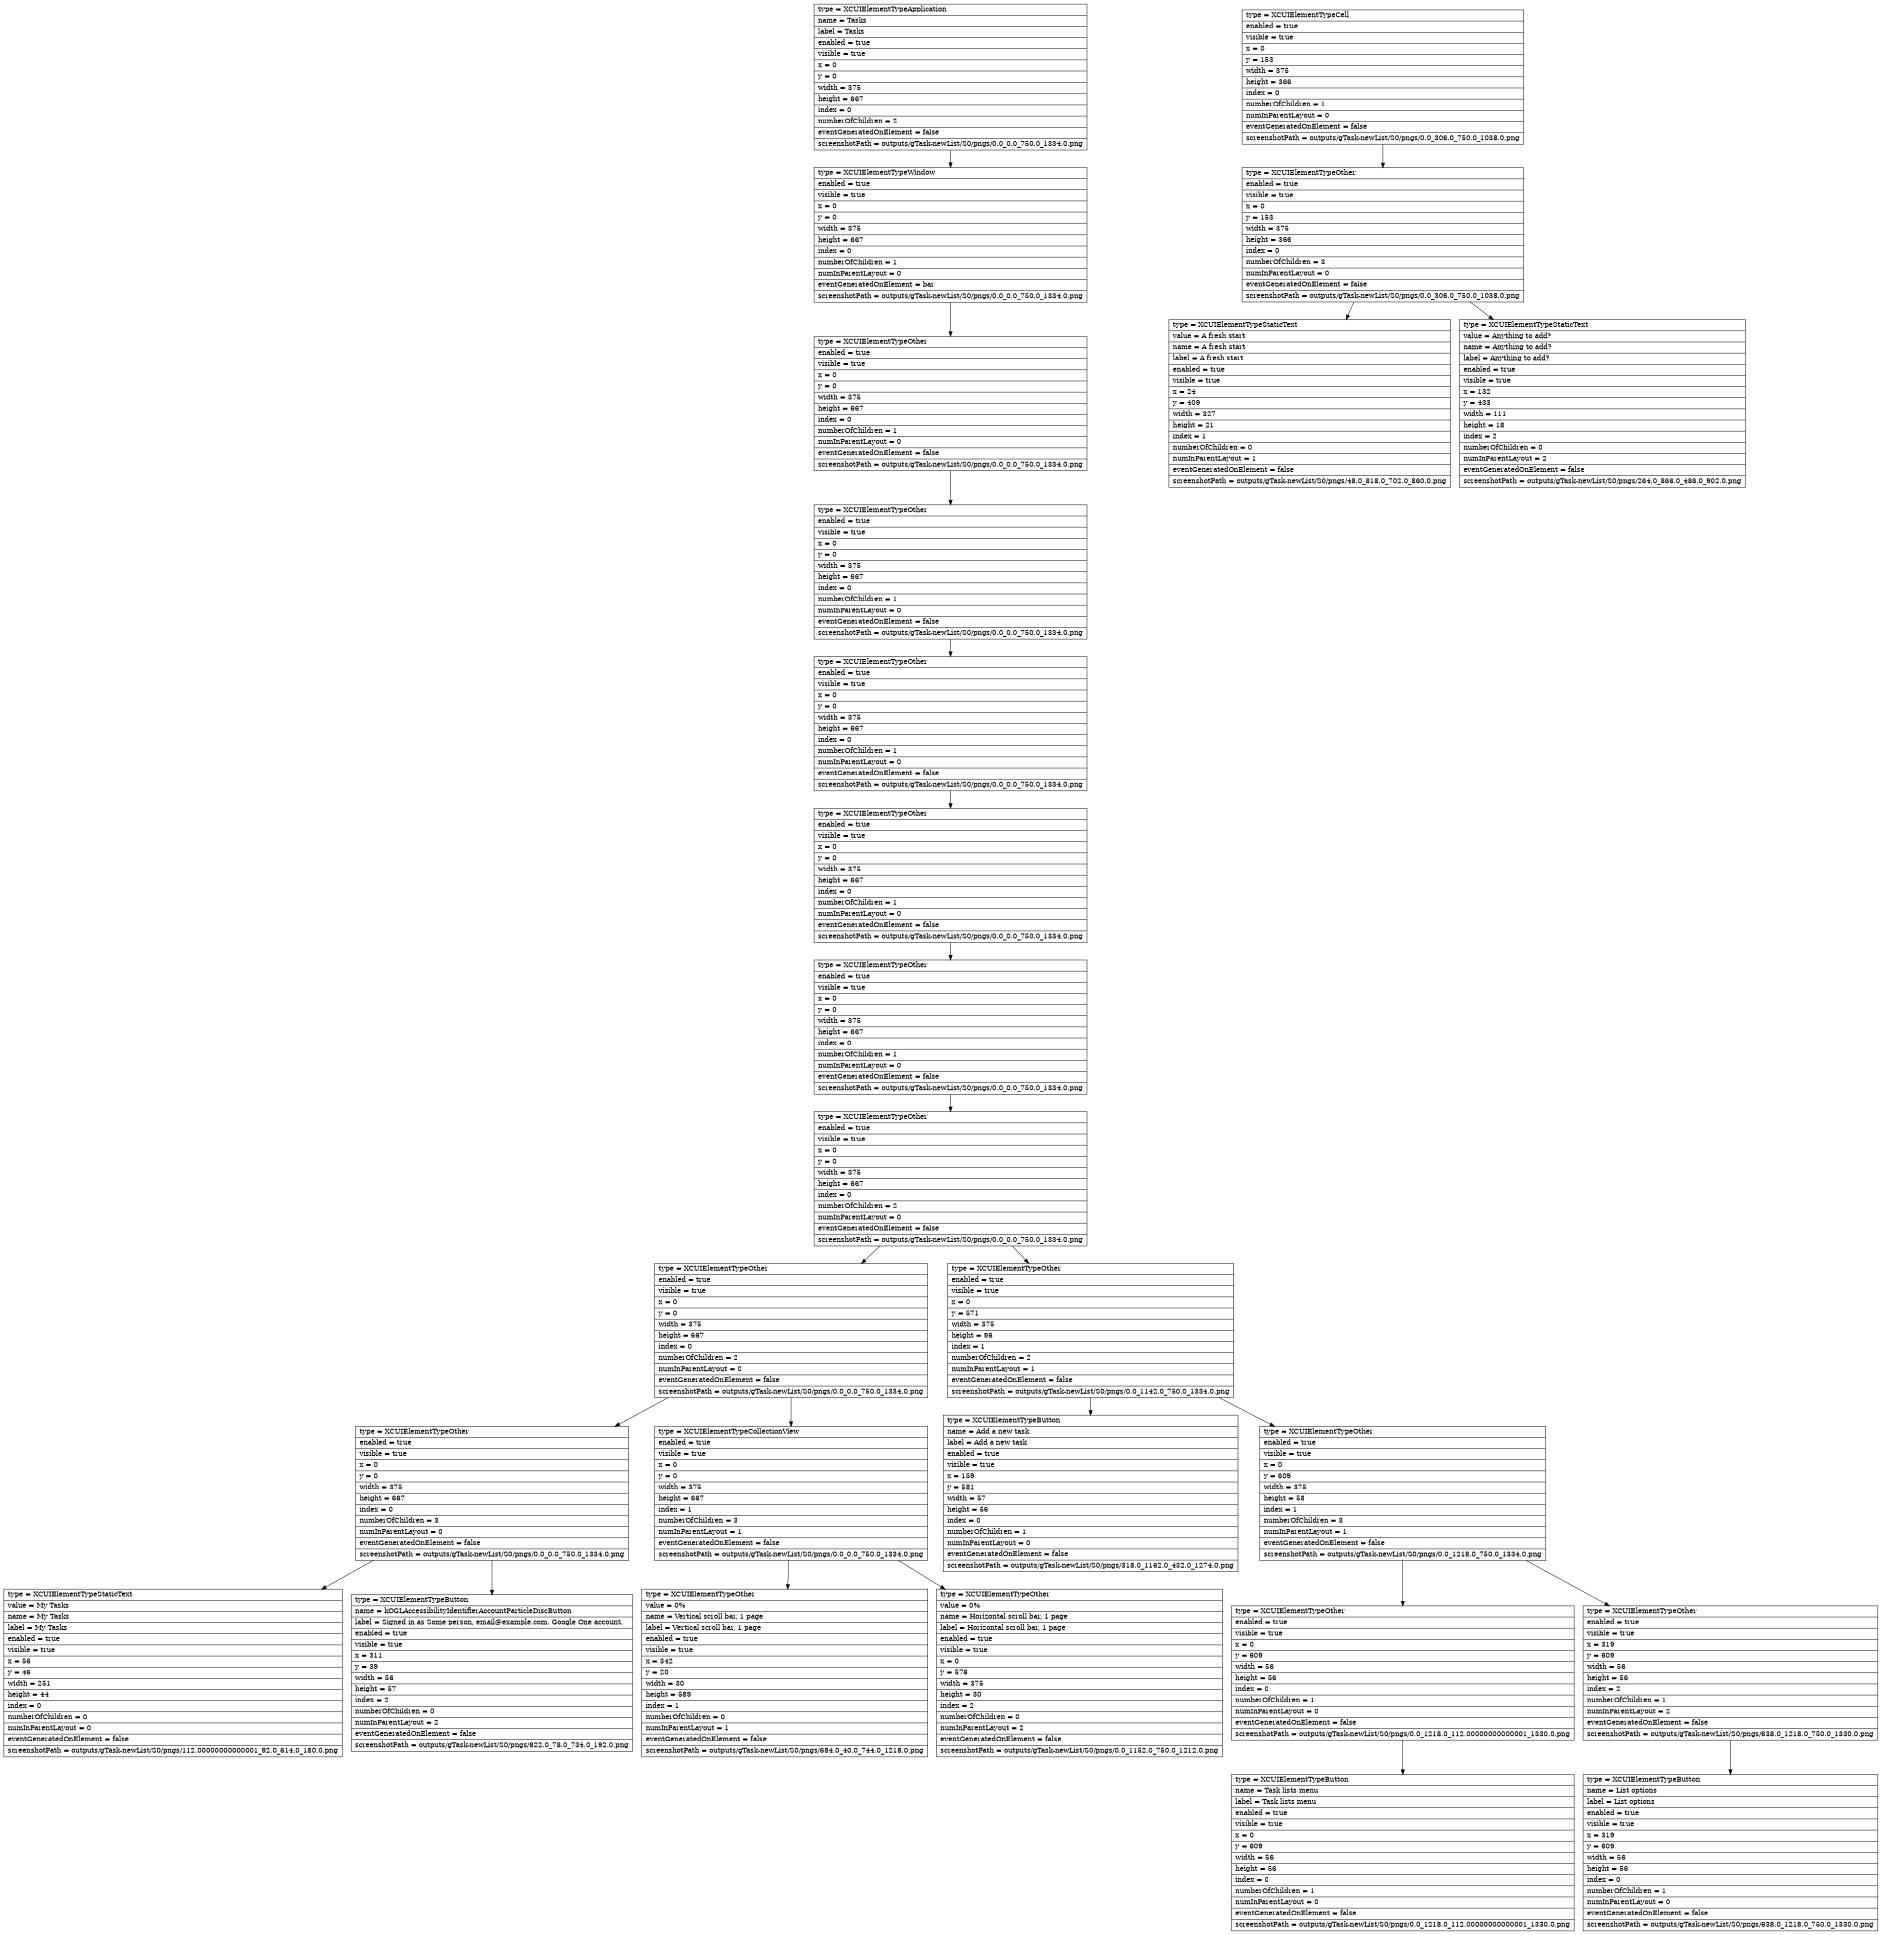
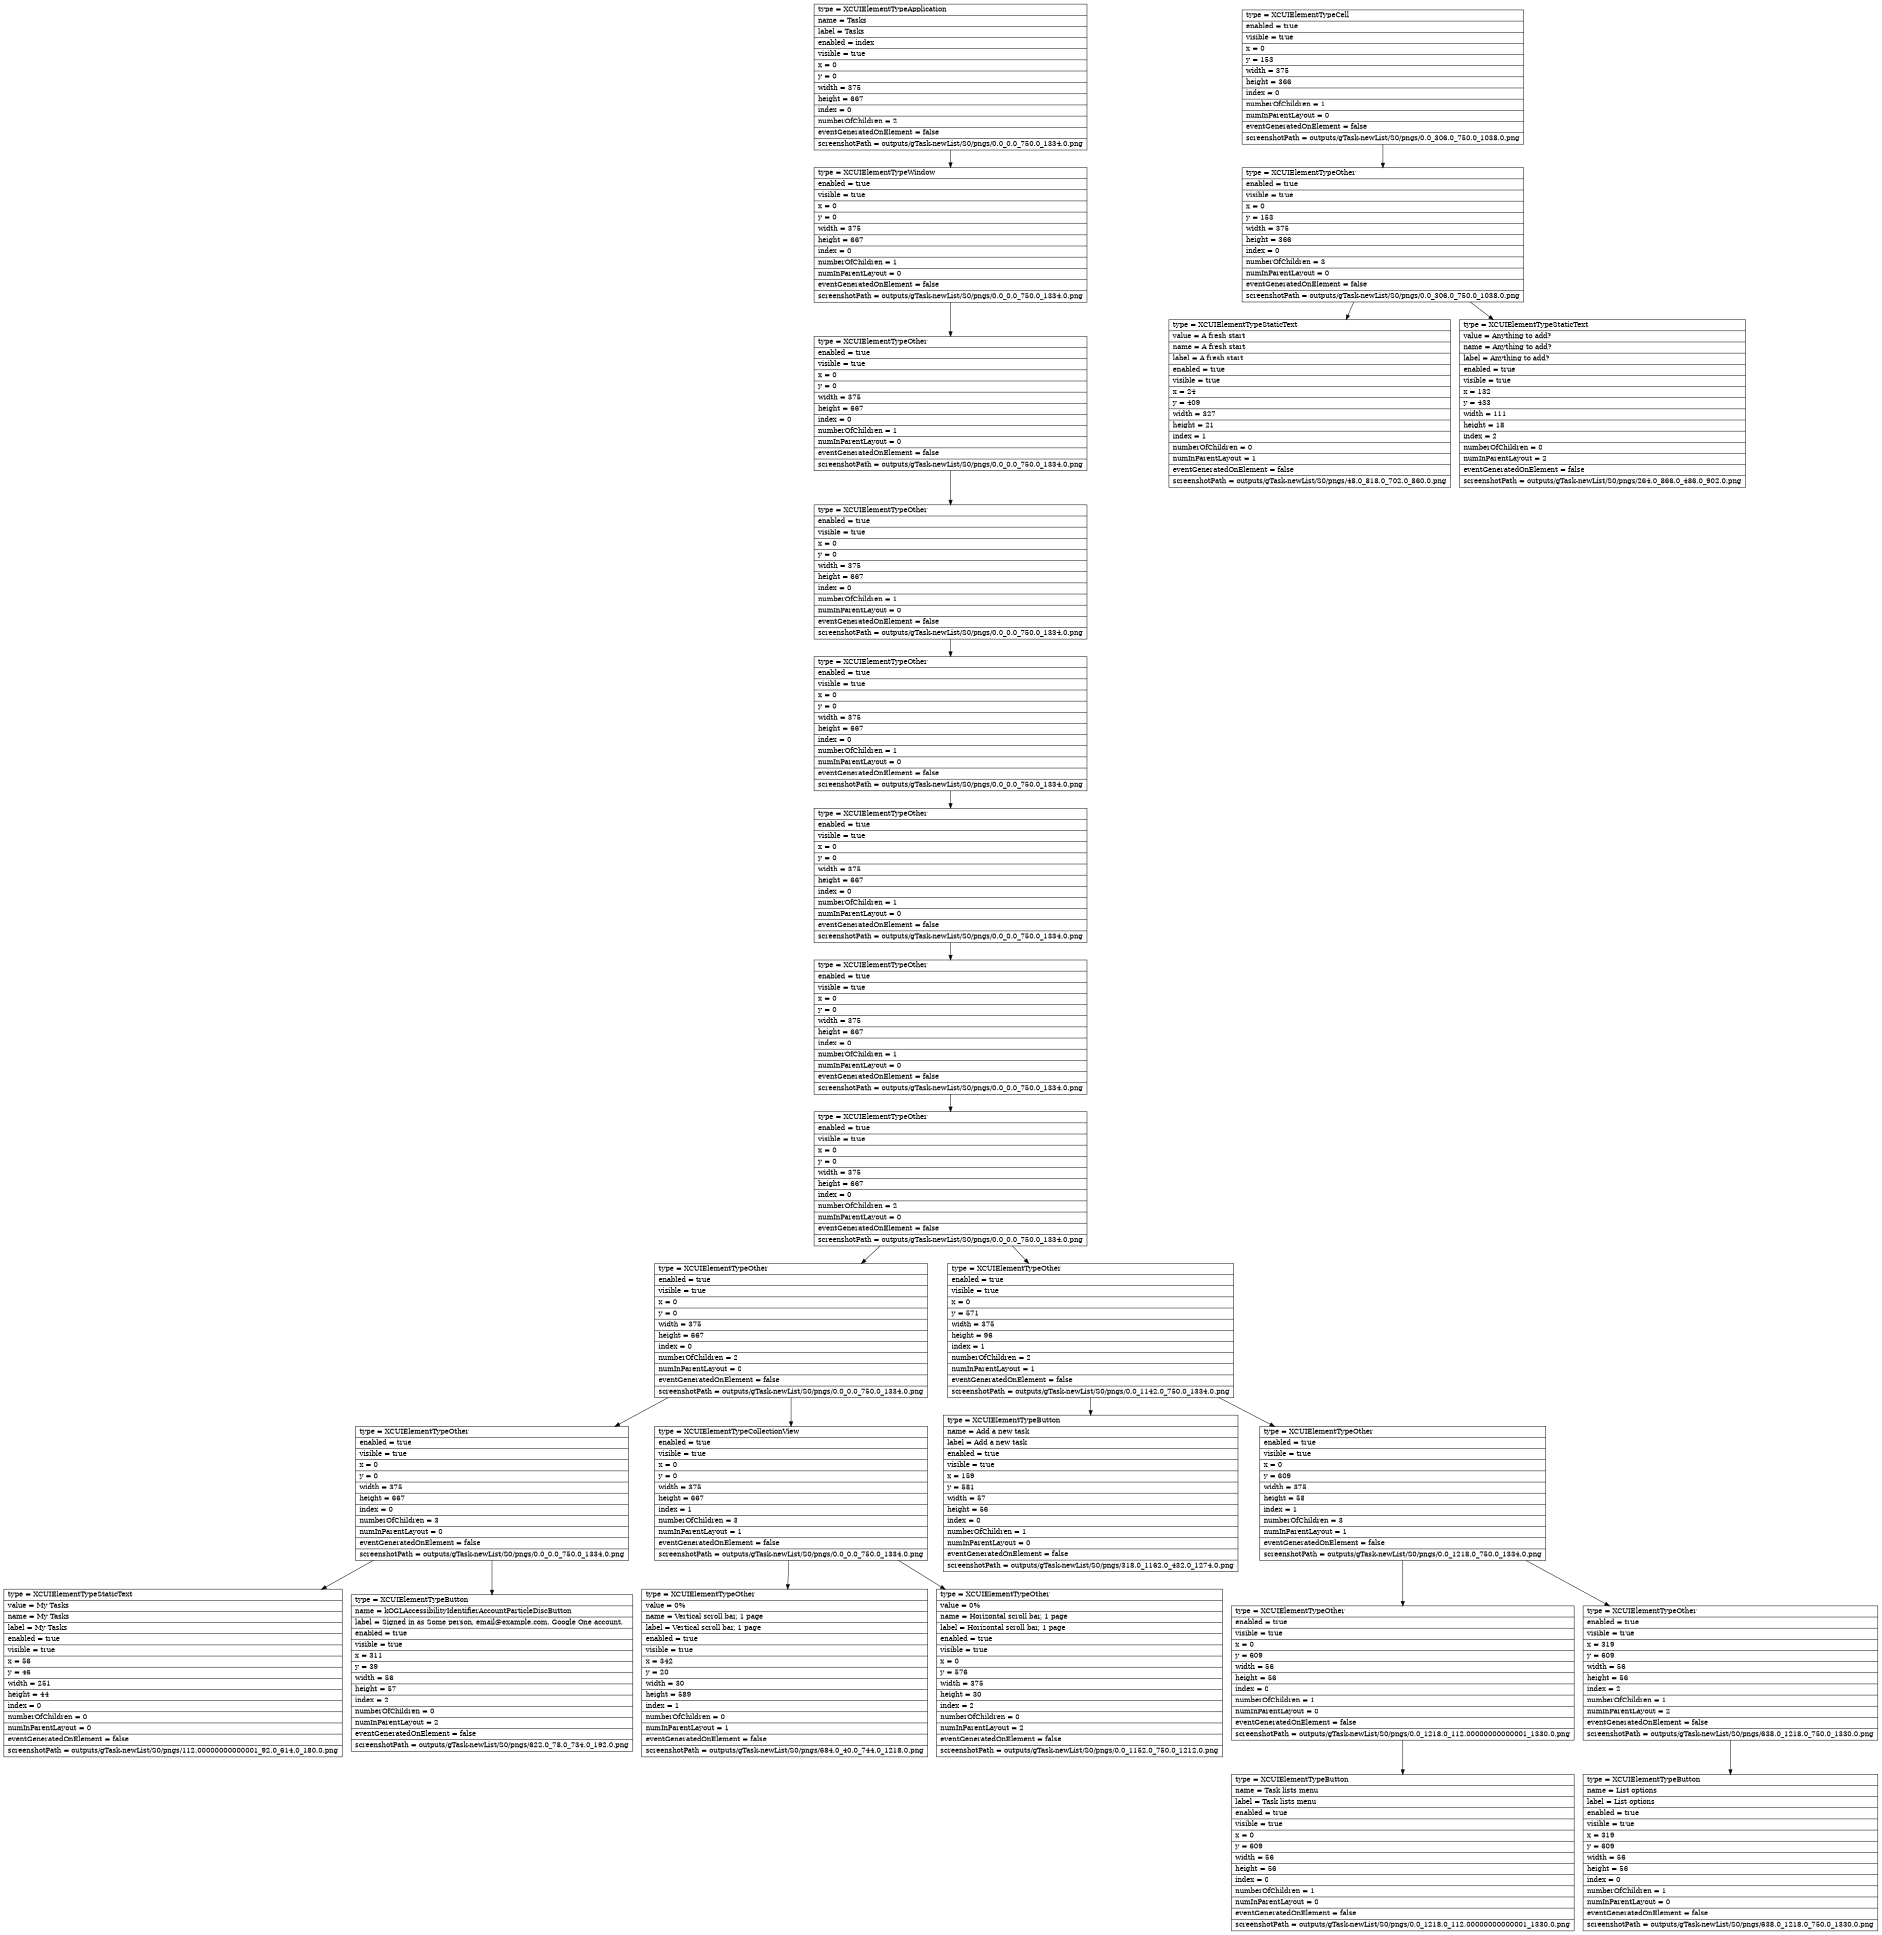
(844, 43) -> (846, 43)
(877, 285) -> (880, 285)
